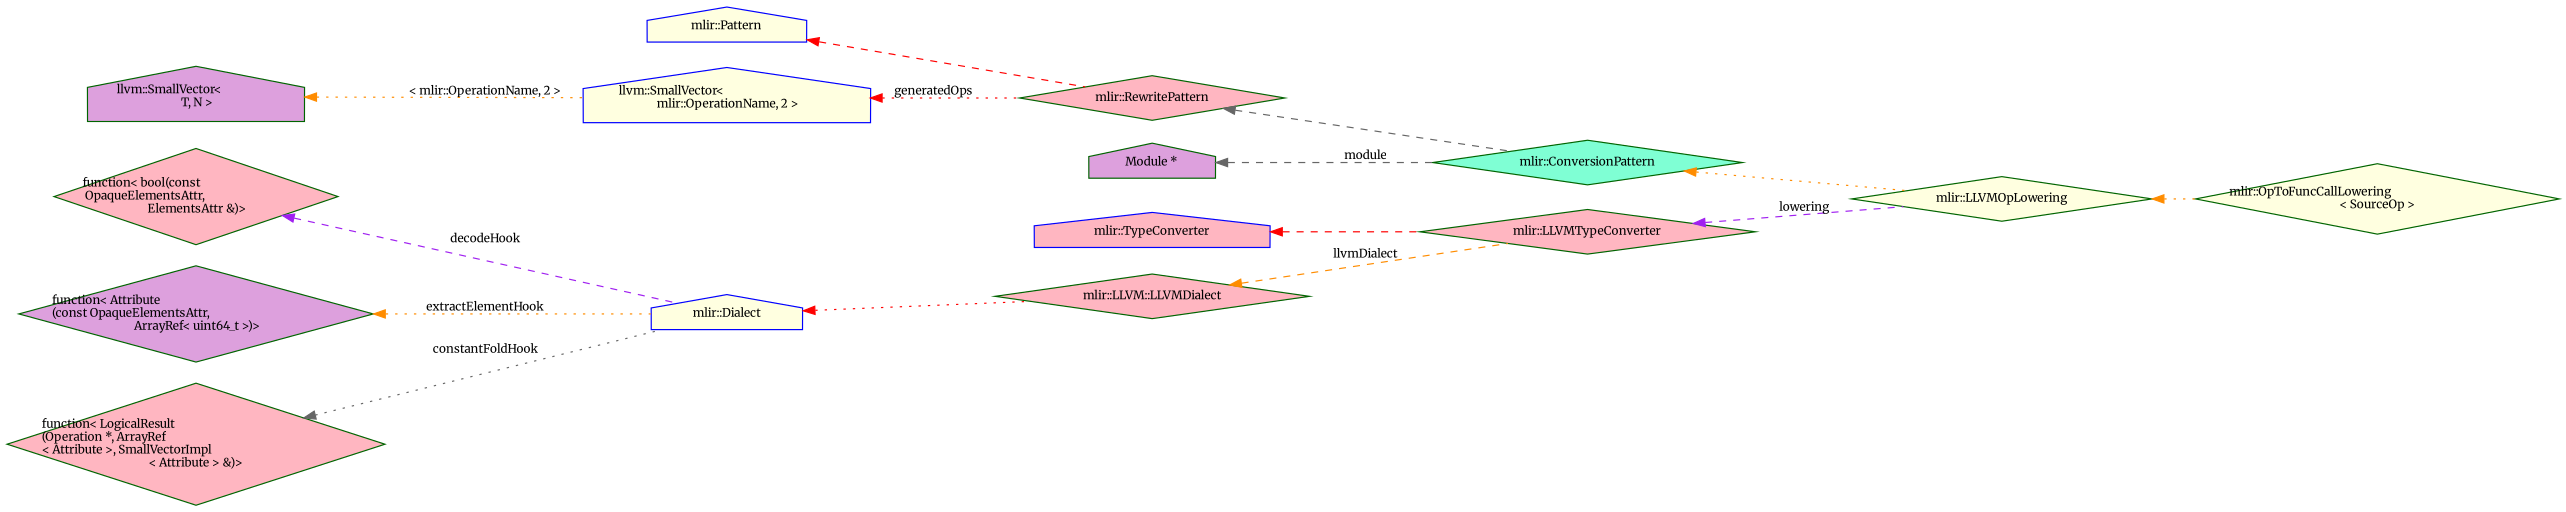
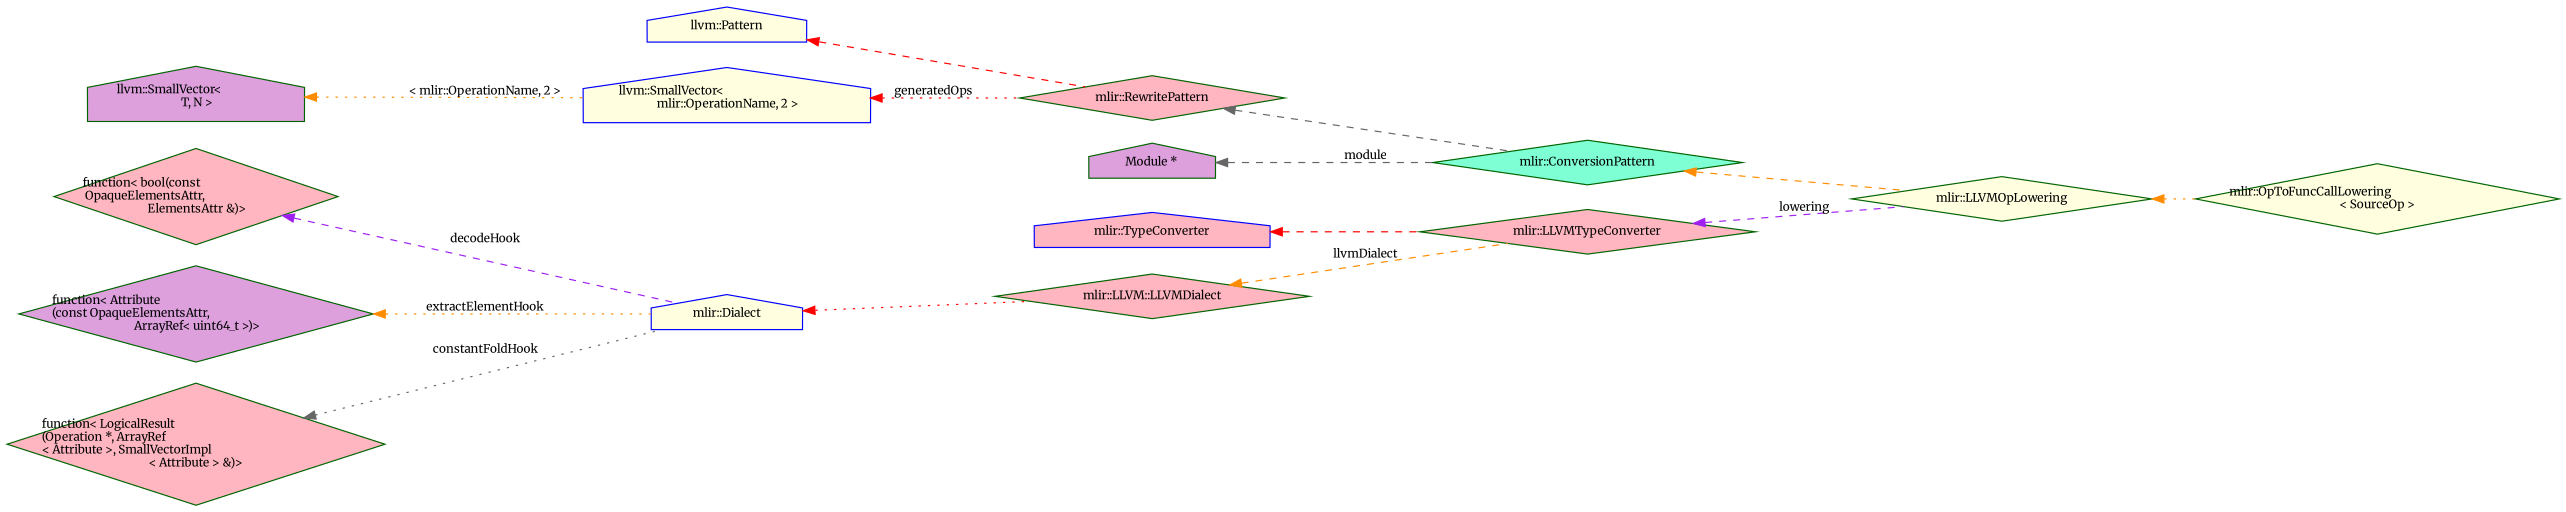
(727, 26) -> (727, 26)
(1802, 181) -> (1802, 181)
